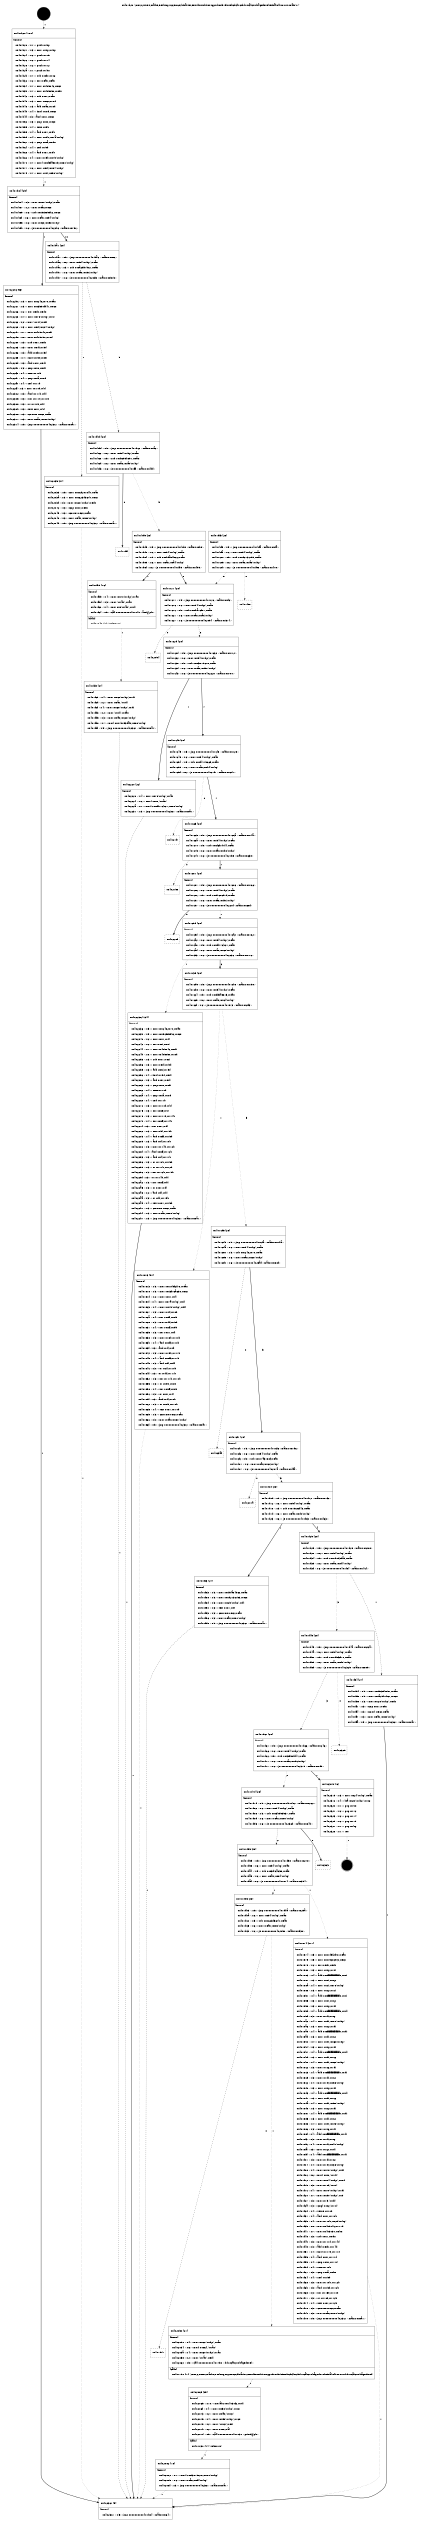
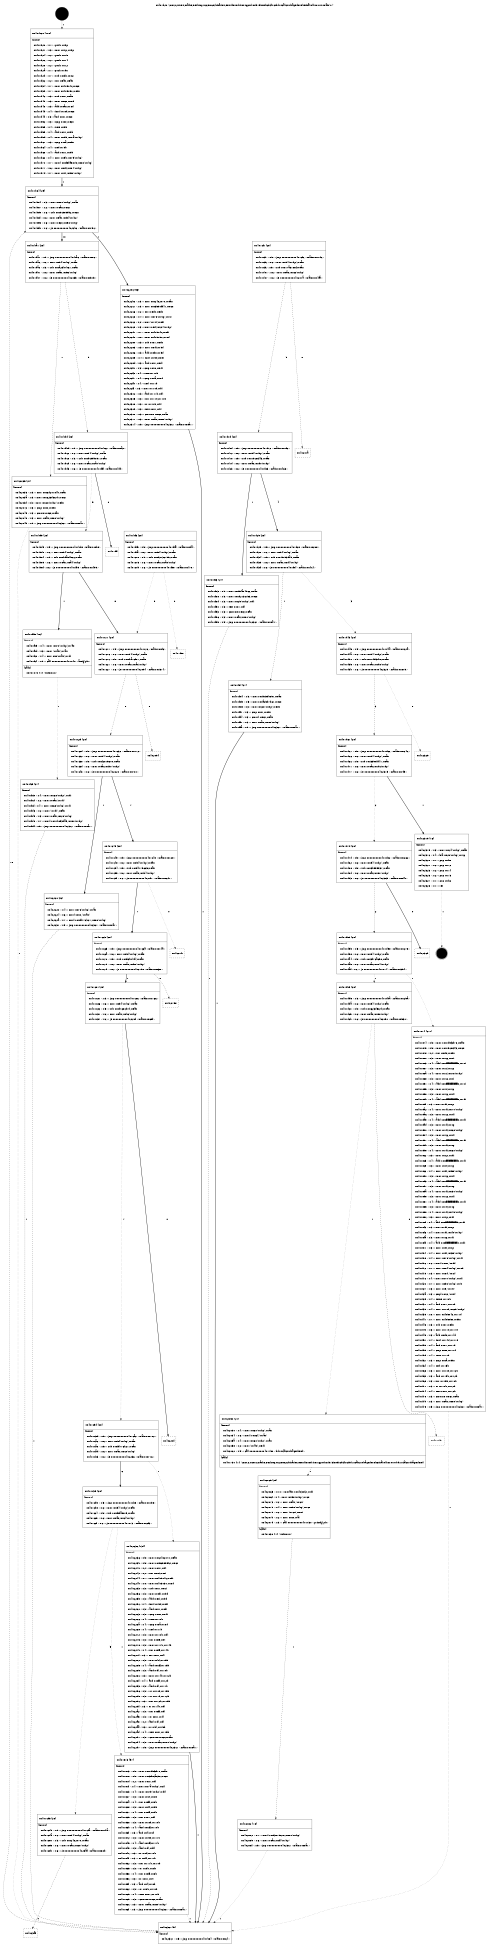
(44, 181) -> (62, 181)
none -> (10, 1146)
(256, 1349) -> none
